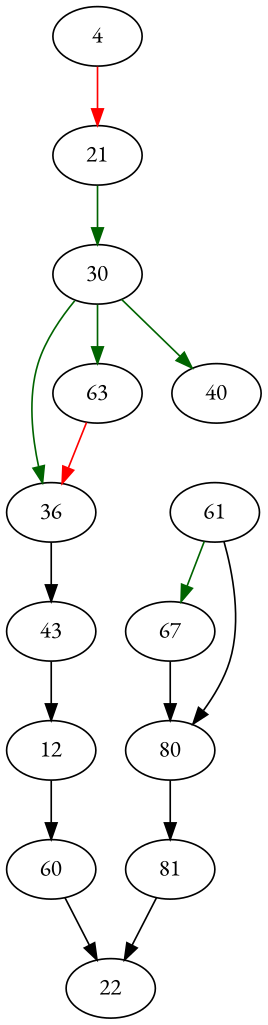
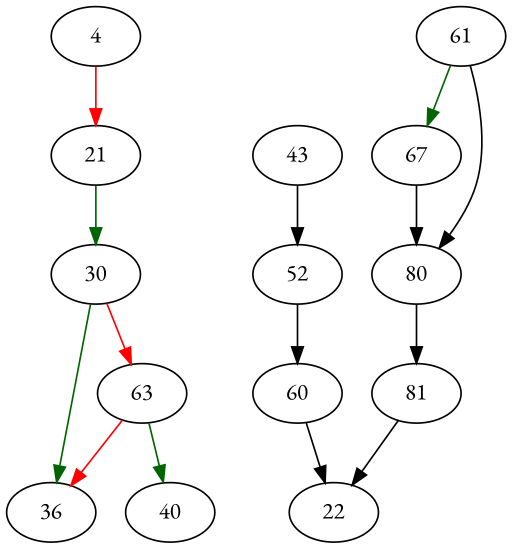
(98, 326) -> (116, 326)
(151, 328) -> (154, 444)
(51, 564) -> none
(51, 750) -> (298, 274)
